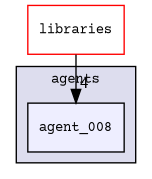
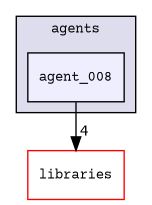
(76, 75) -> (76, 121)
